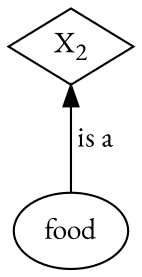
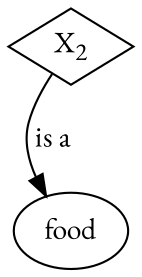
(71, 149) -> (28, 124)
